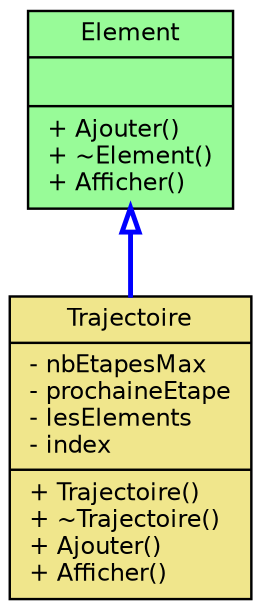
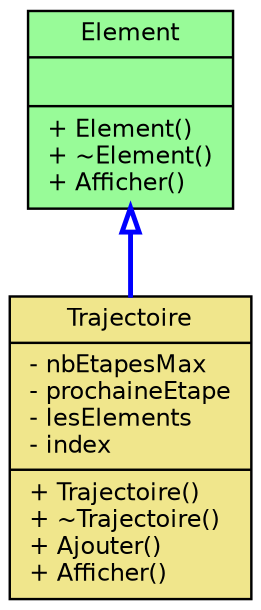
(115, 129) -> (121, 129)
